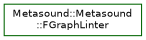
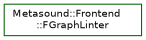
(73, 20) -> (73, 20)
